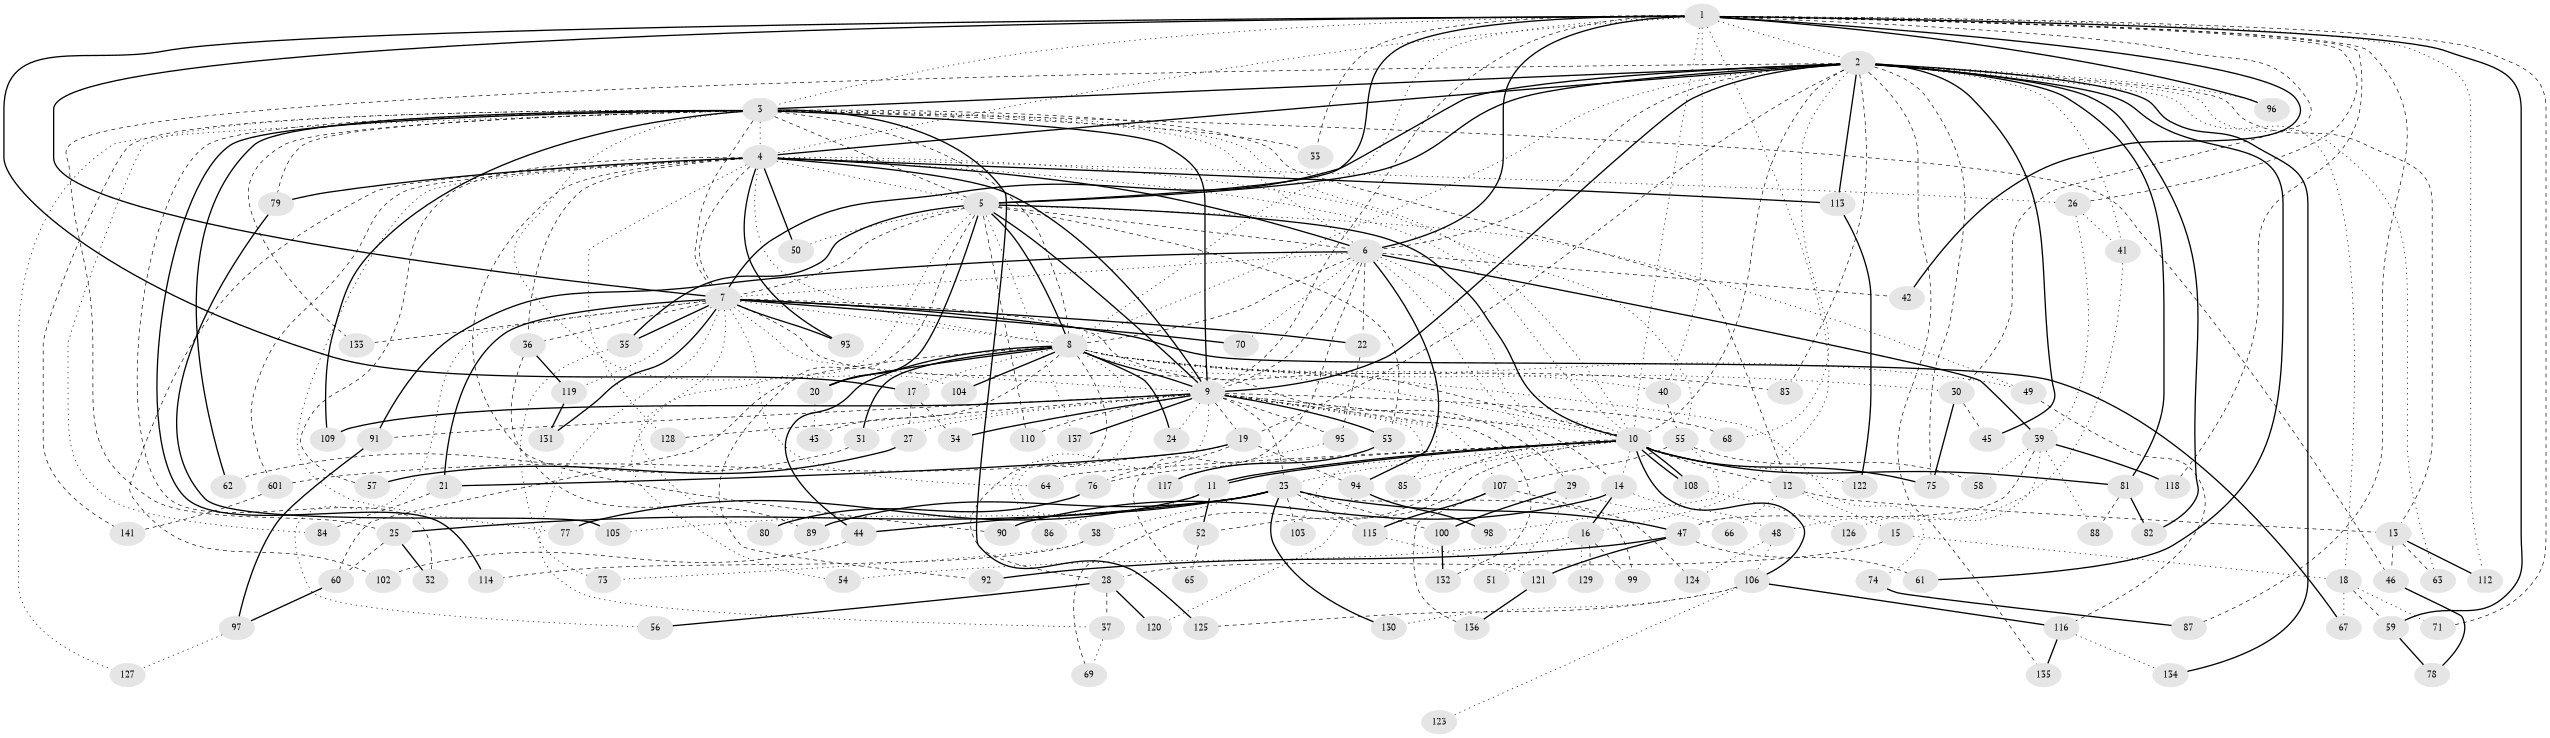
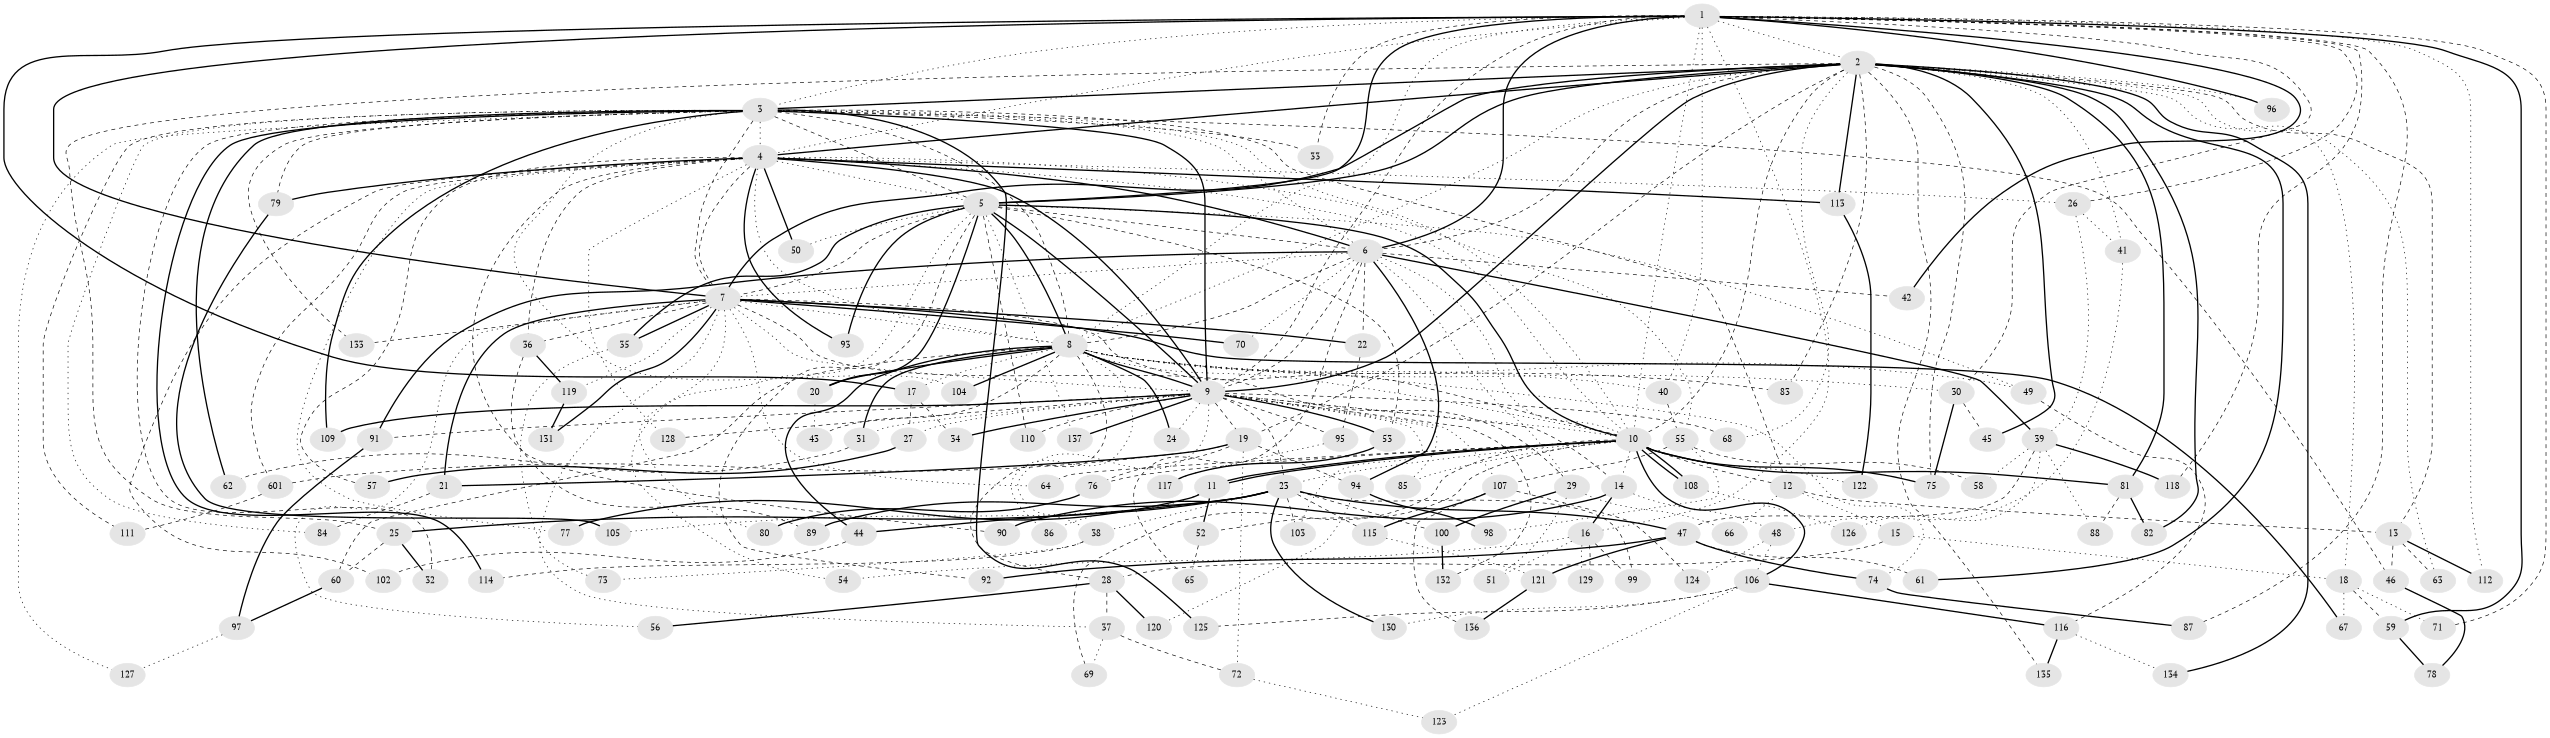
(784, 322) -> (886, 252)
(128, 534) -> (128, 534)
none -> (1775, 564)
none -> (1237, 675)
